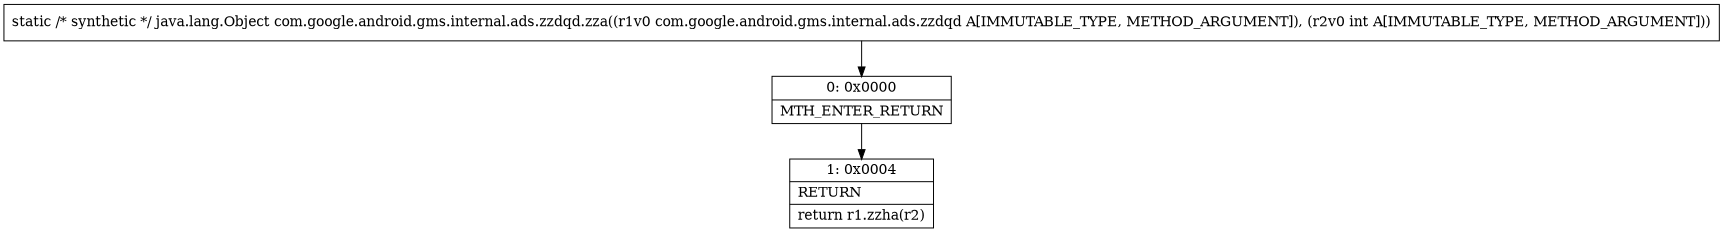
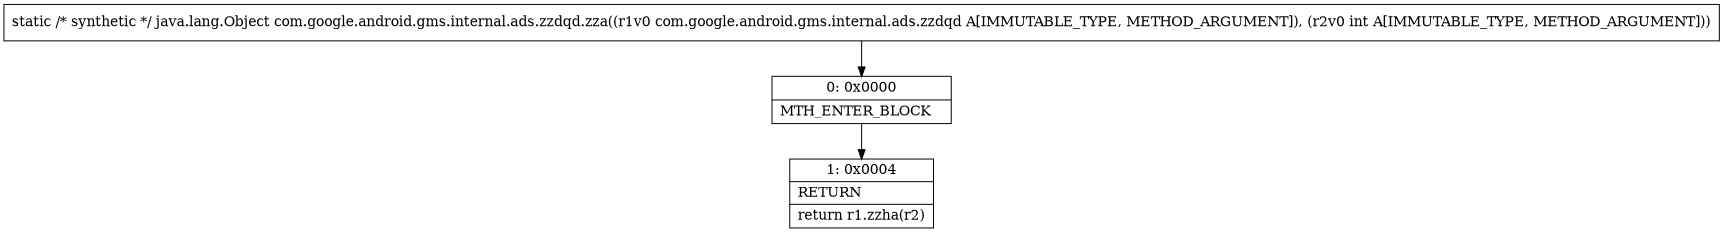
(862, 111) -> (856, 111)
